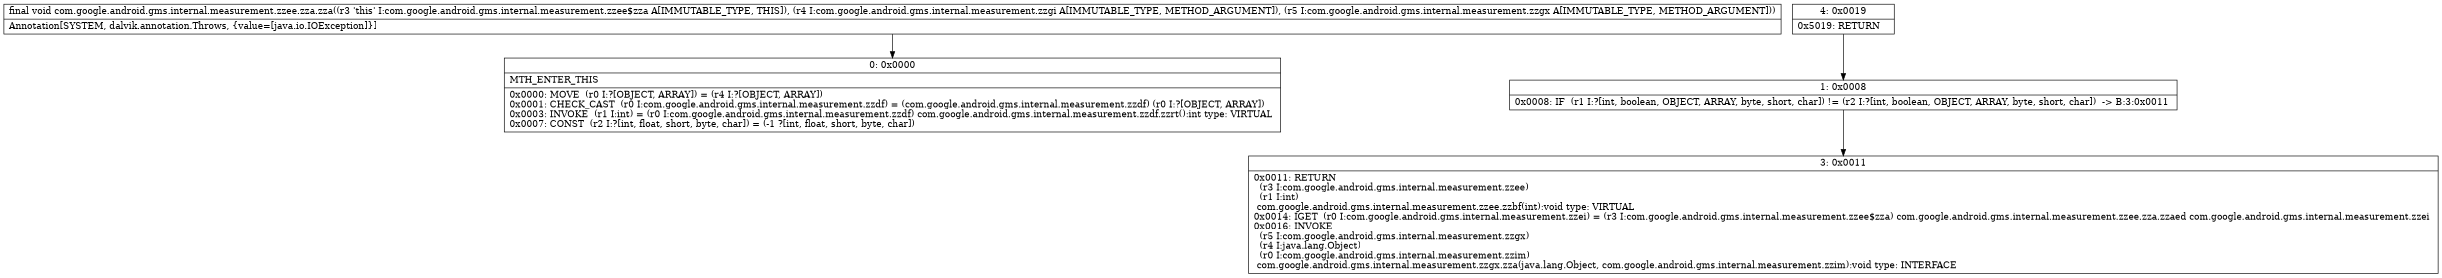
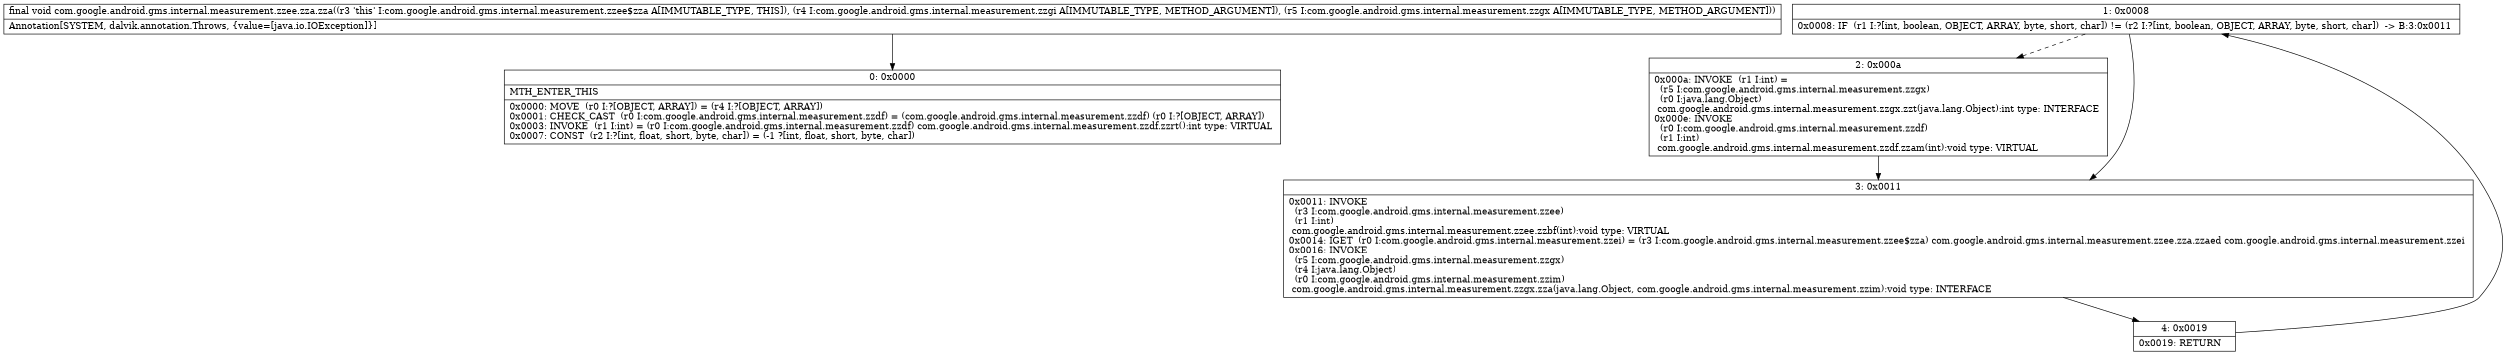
(1843, 26) -> (2185, 343)
none -> (1878, 107)
(1298, 178) -> (1331, 202)
none -> (2098, 308)
